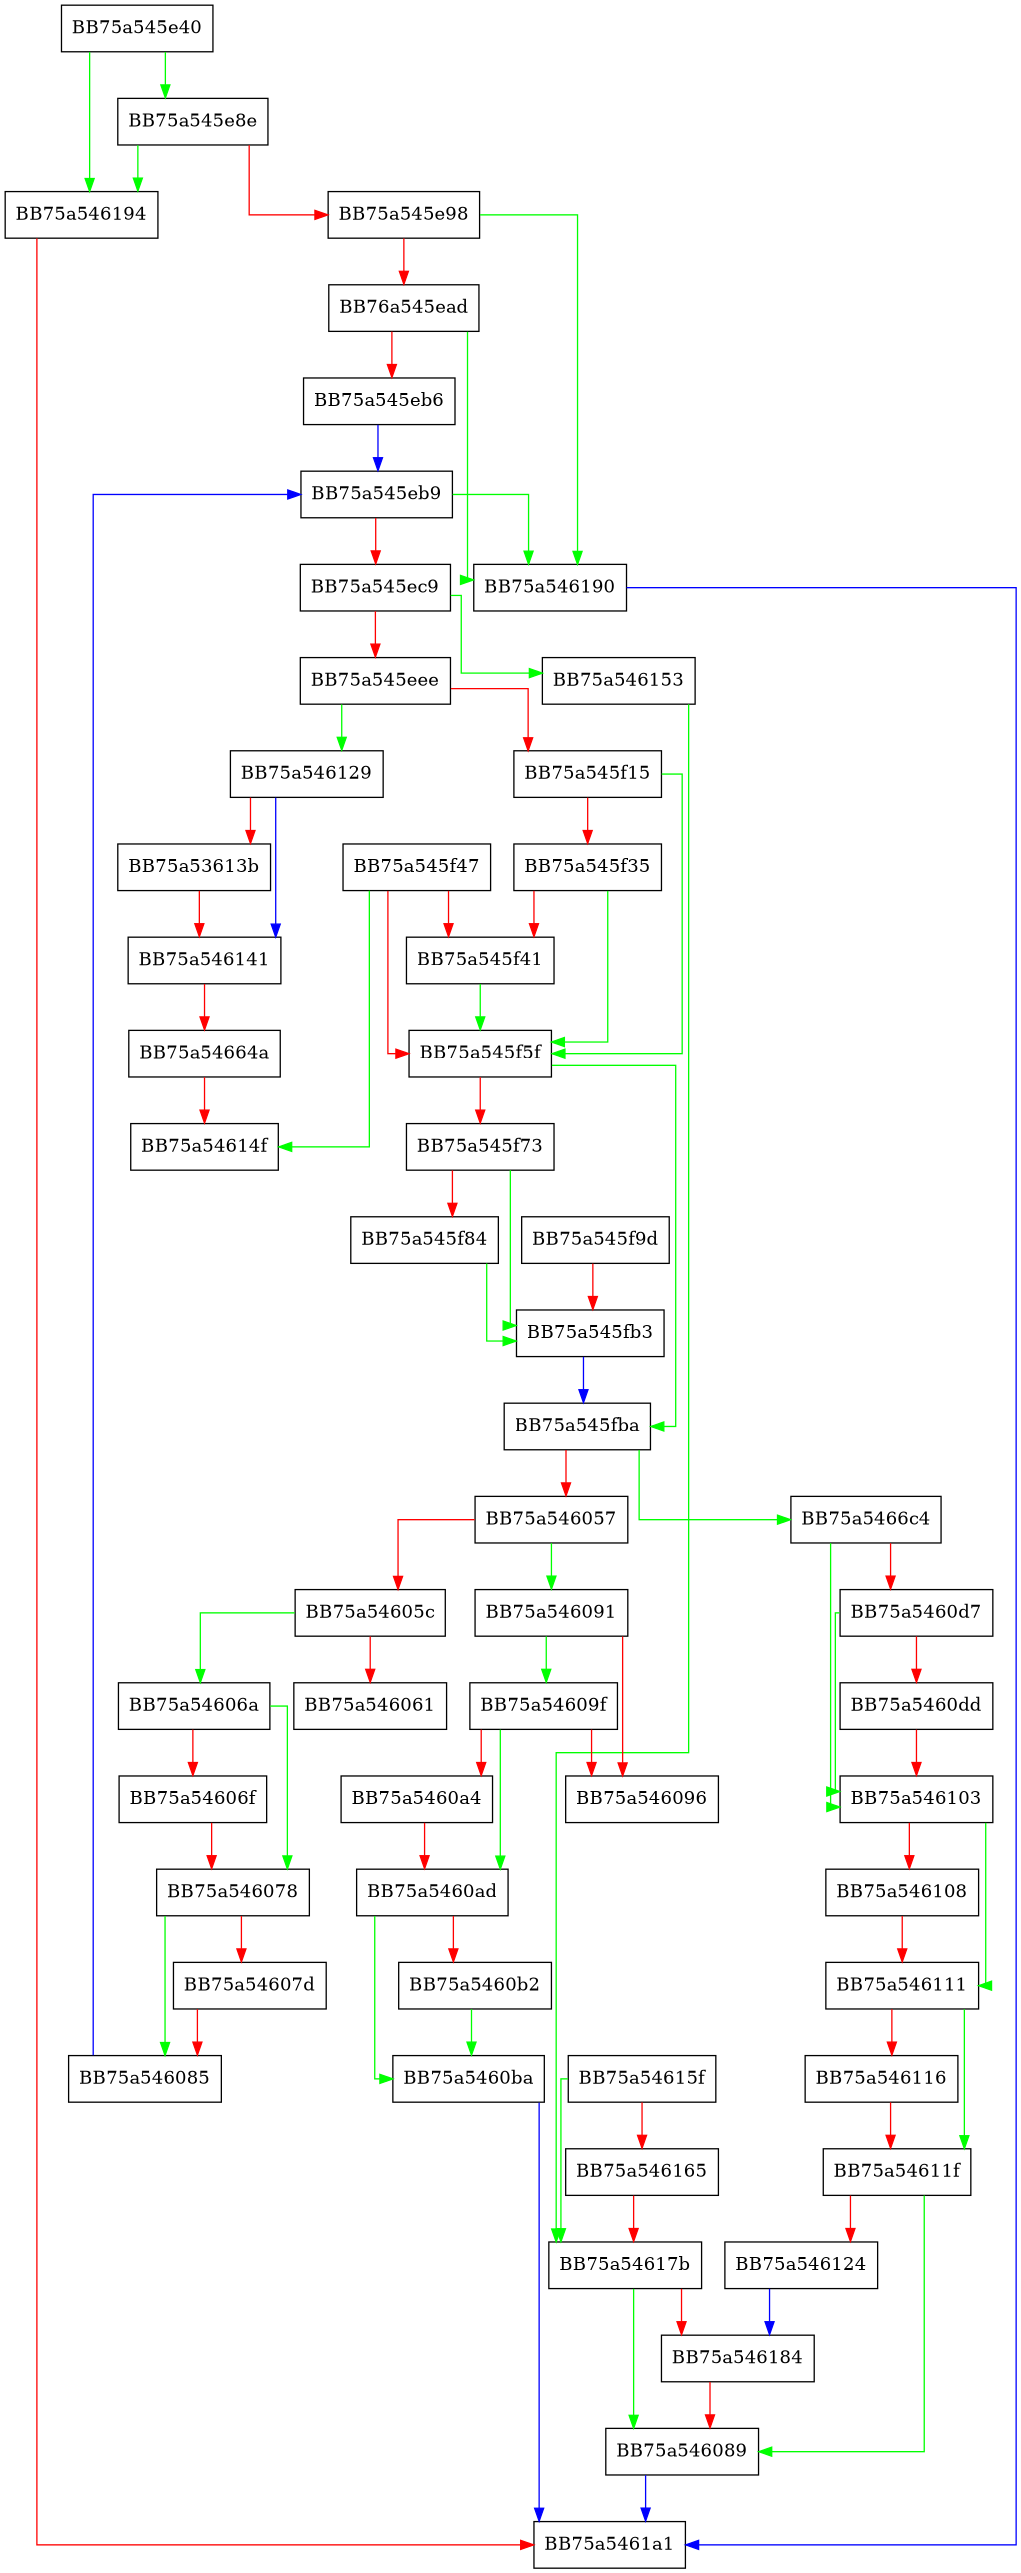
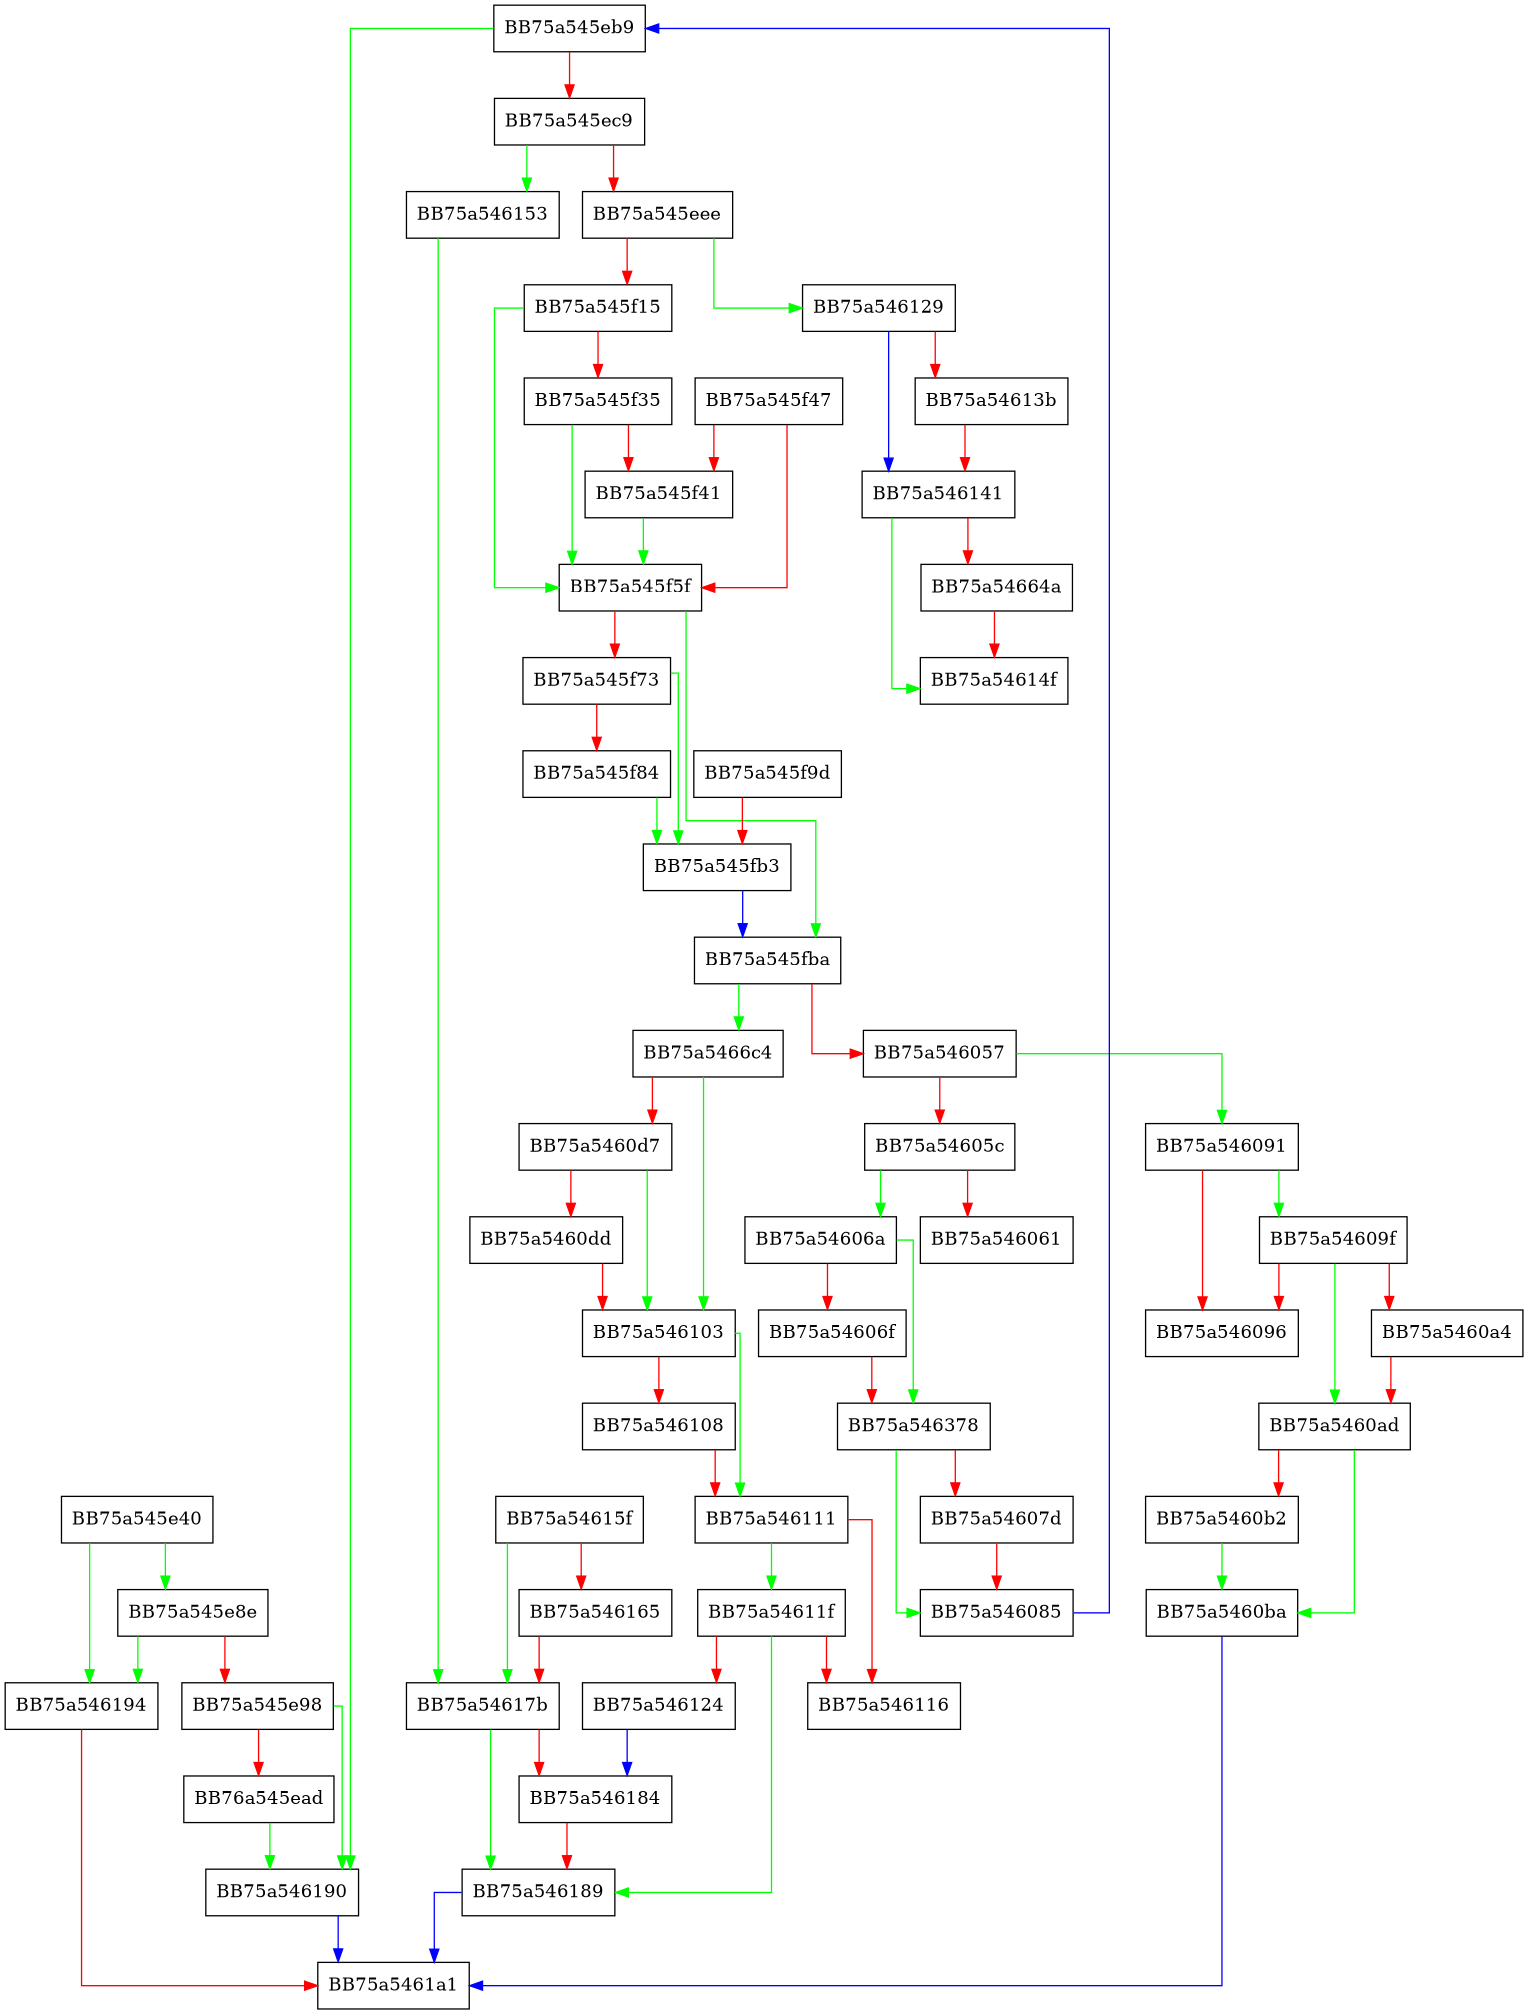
(379, 401) -> none
(194, 867) -> (992, 401)
(369, 1058) -> (892, 611)
(233, 1892) -> (914, 1426)
(891, 2119) -> (827, 1653)
(682, 2452) -> (538, 1892)
